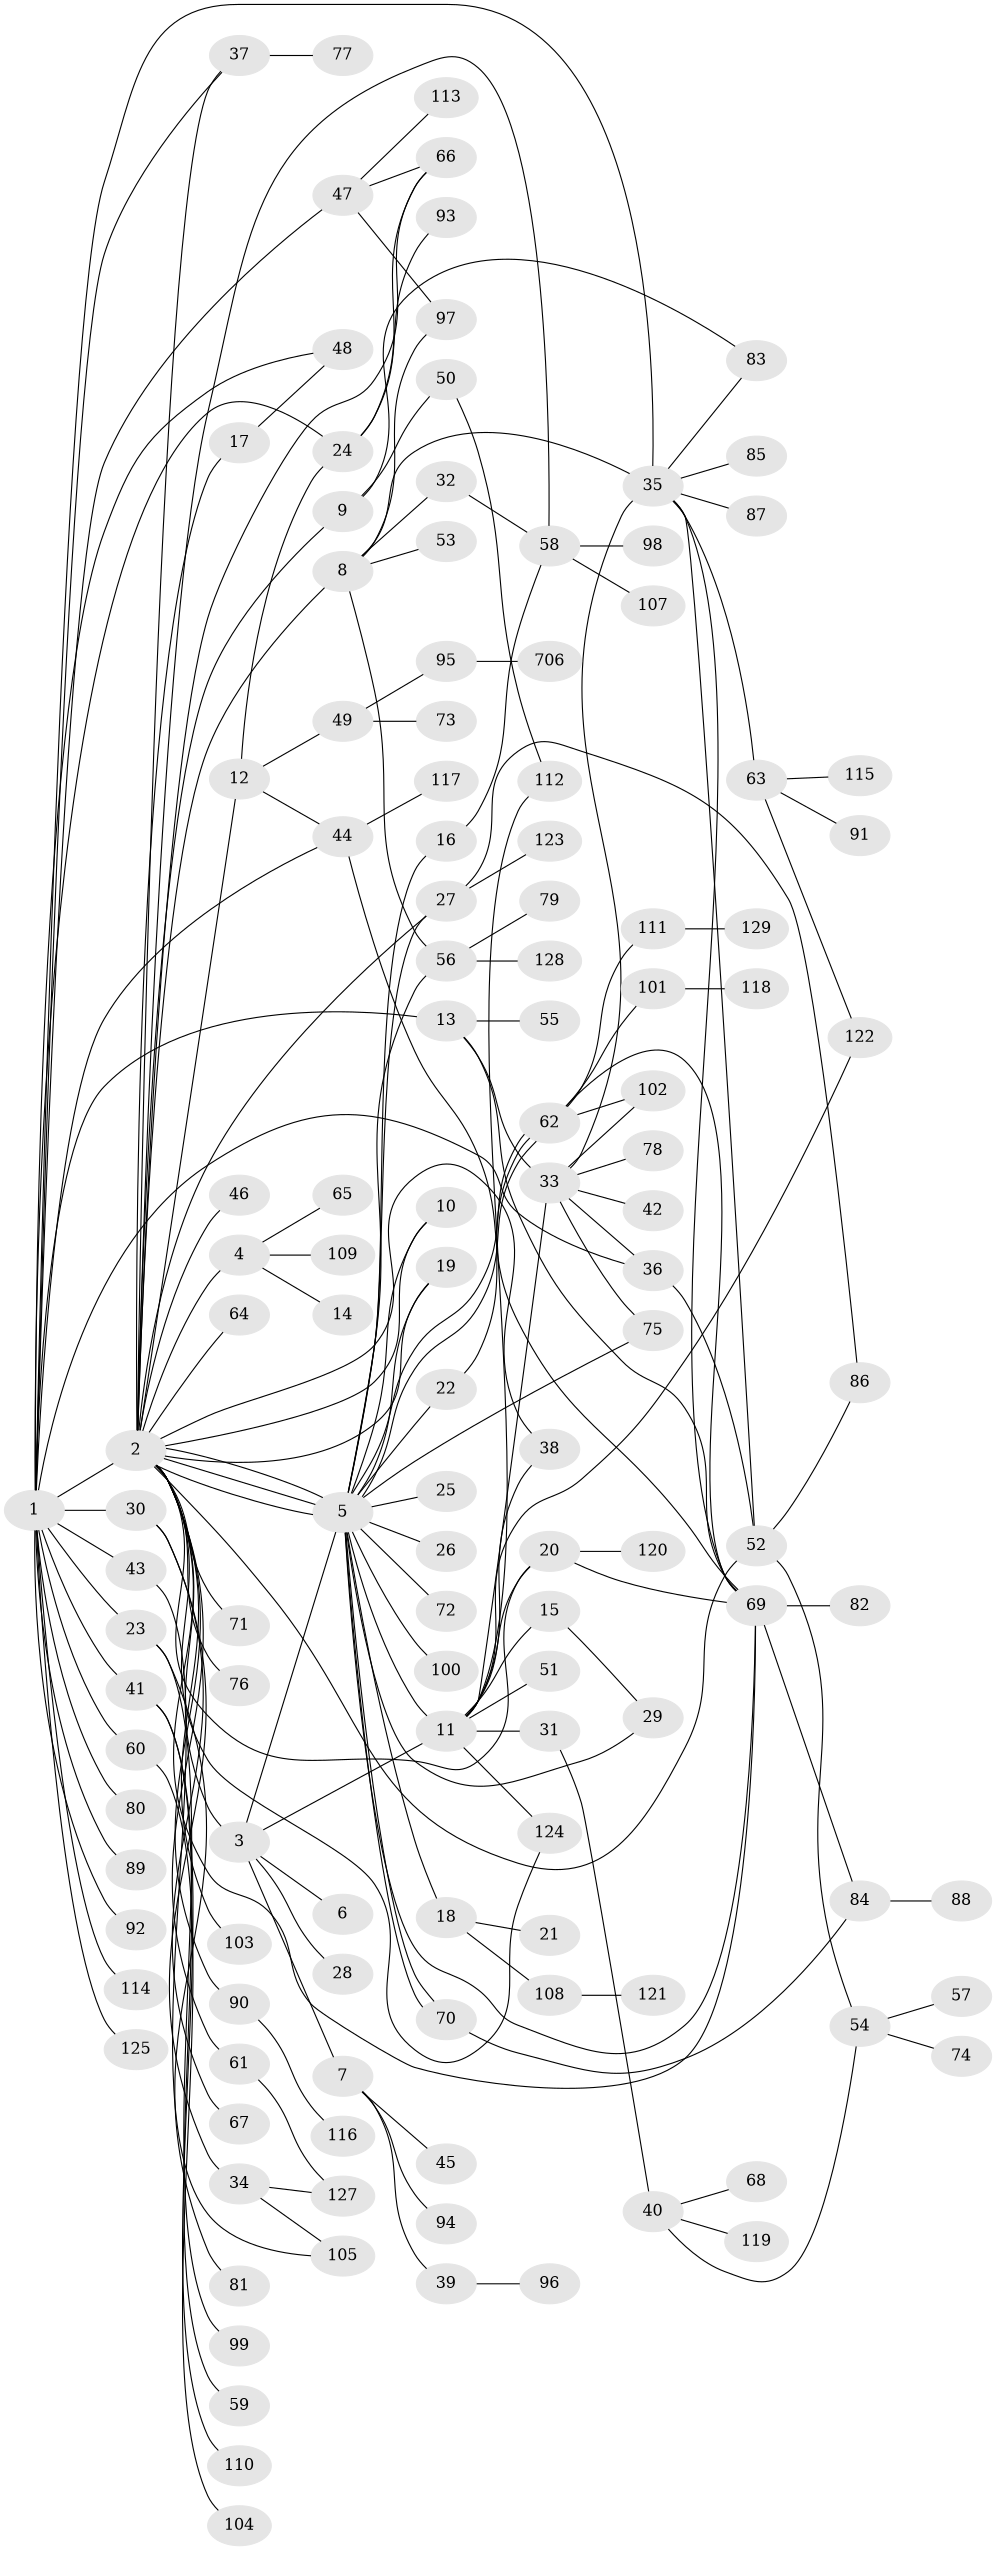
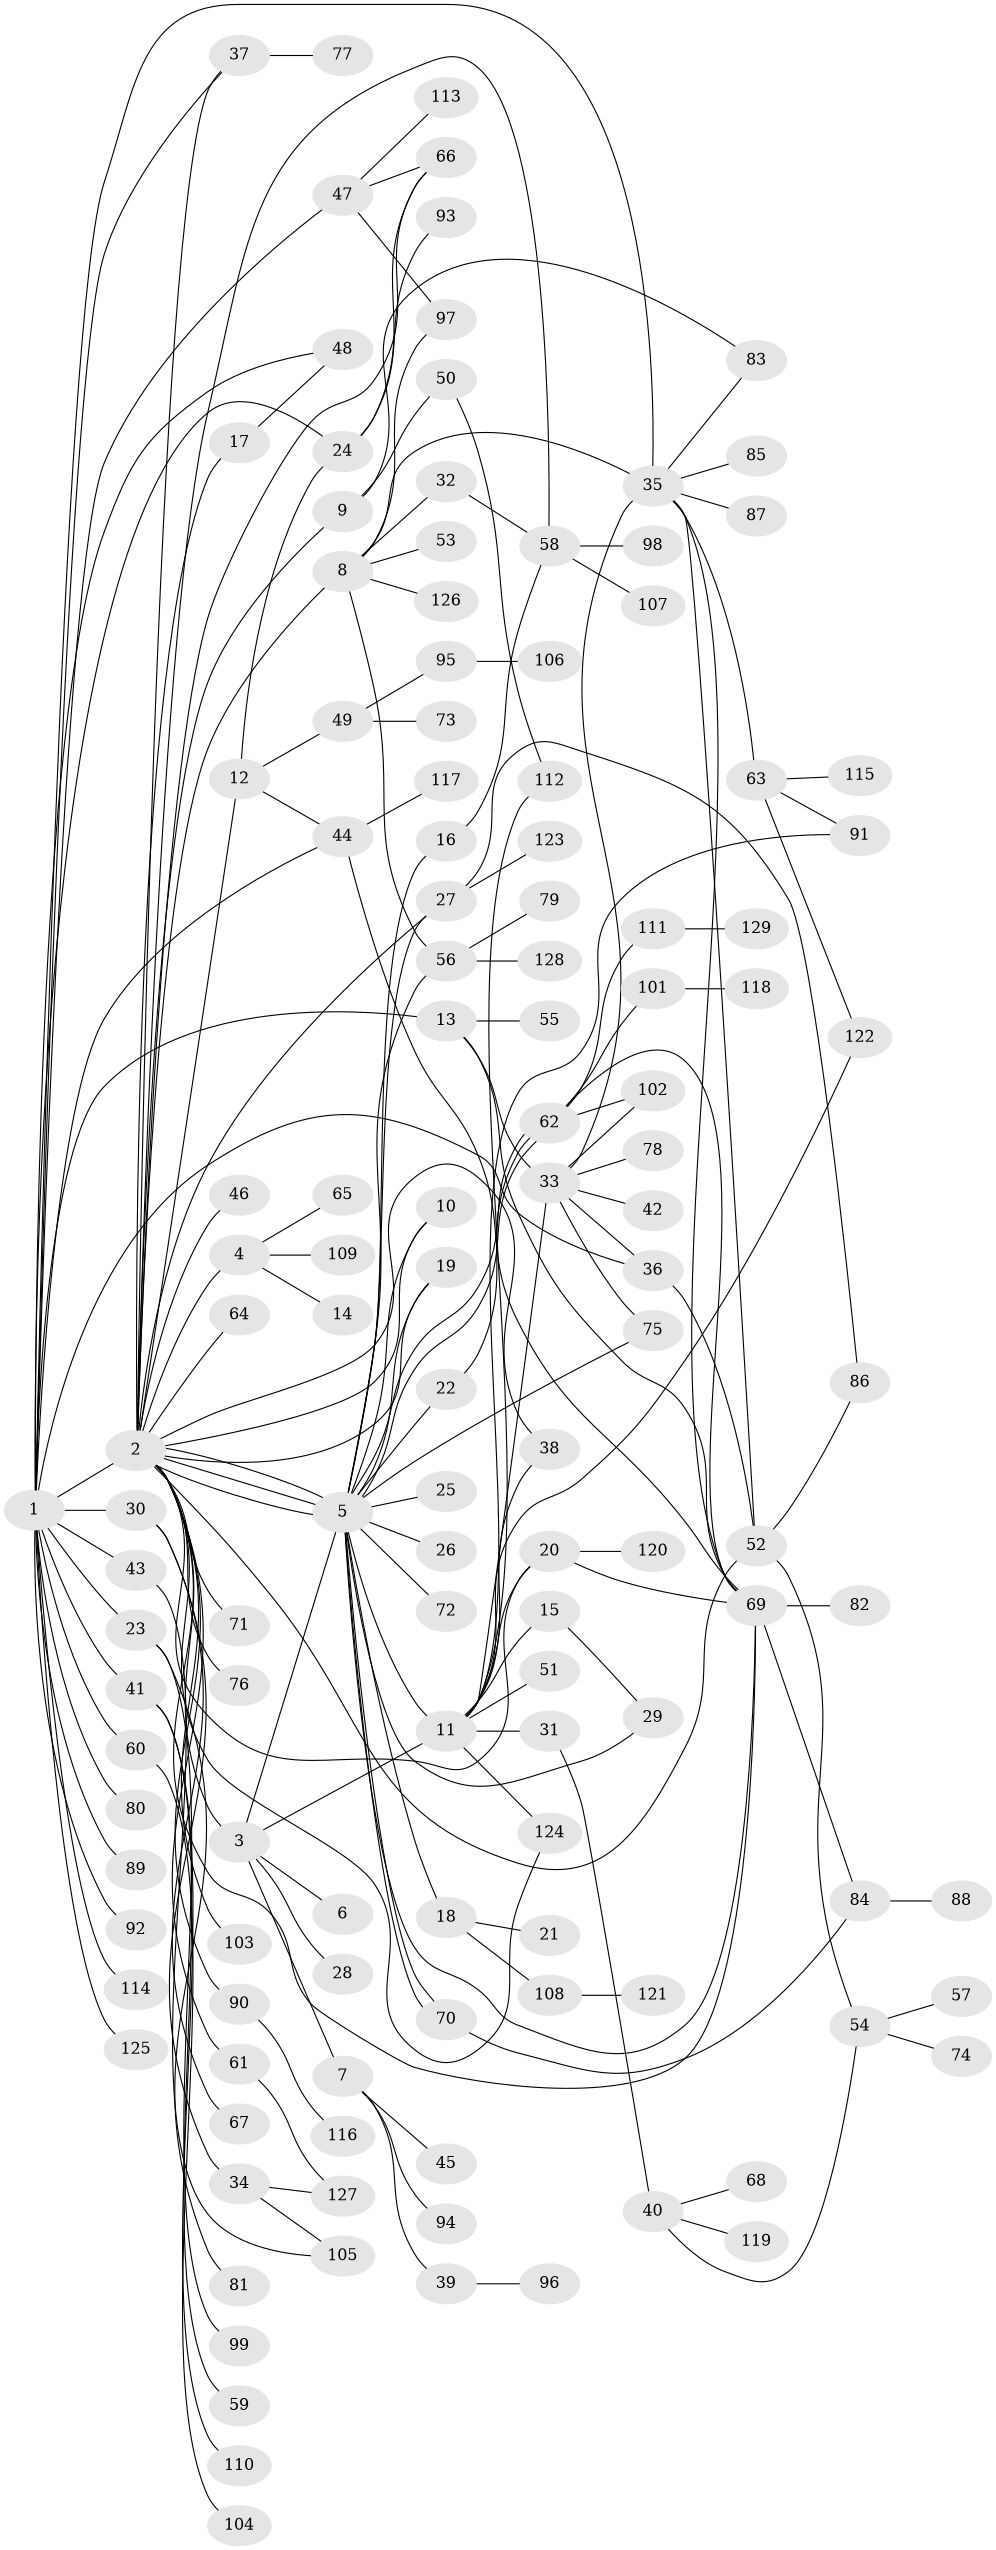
none -> (446, 601)
(550, 661) -> (550, 661)
none -> (517, 1096)
(446, 1671) -> none
